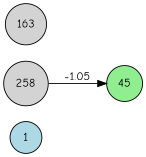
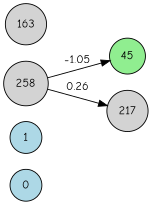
none -> (127, 111)
none -> (26, 185)
